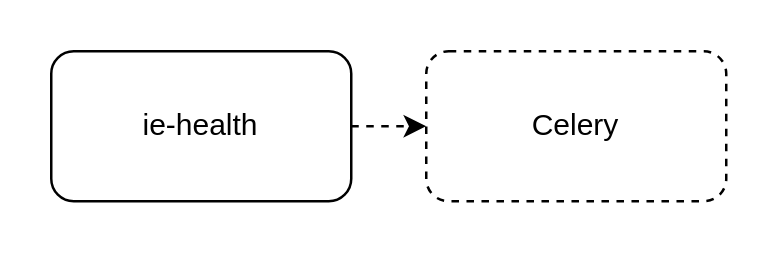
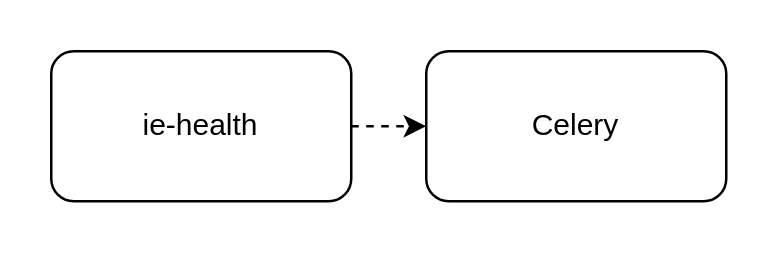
(576, 126) -> (576, 126)
